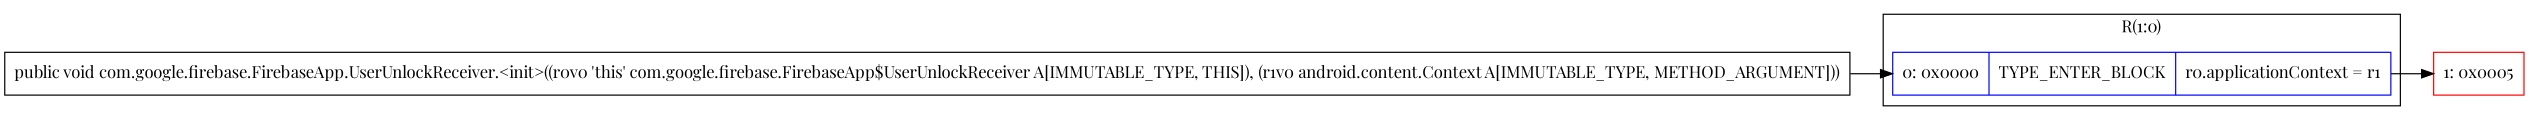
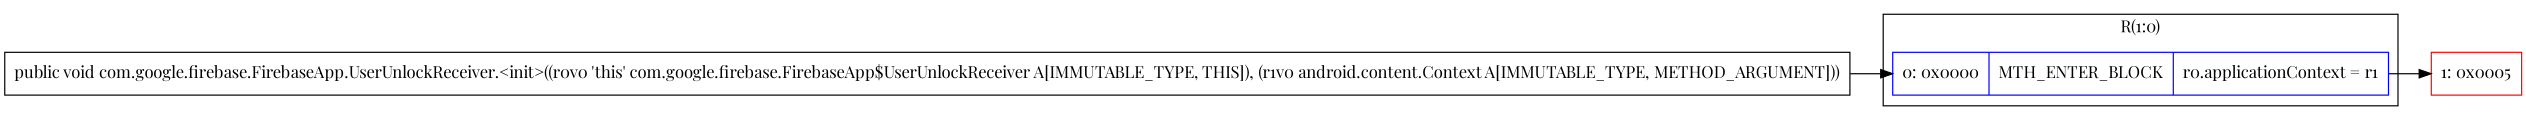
(2082, 73) -> (2081, 73)
